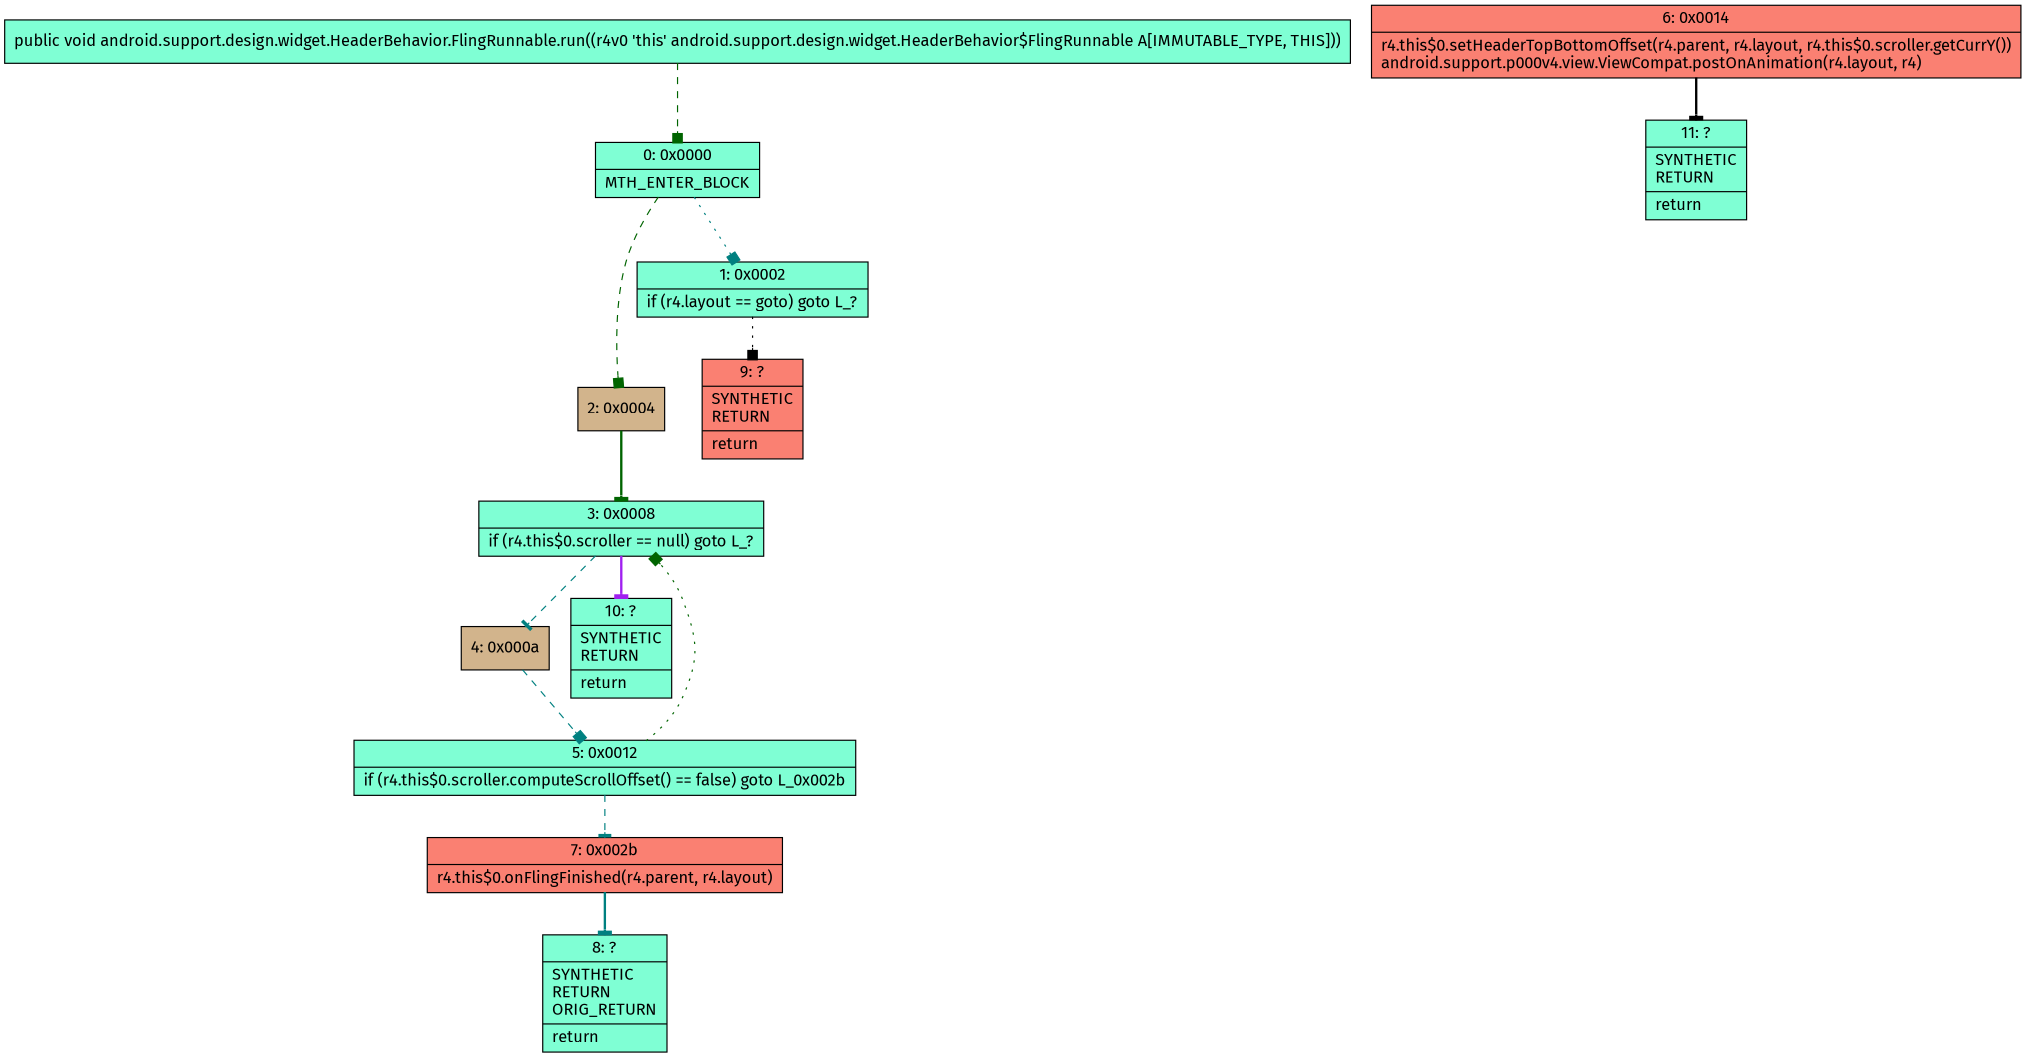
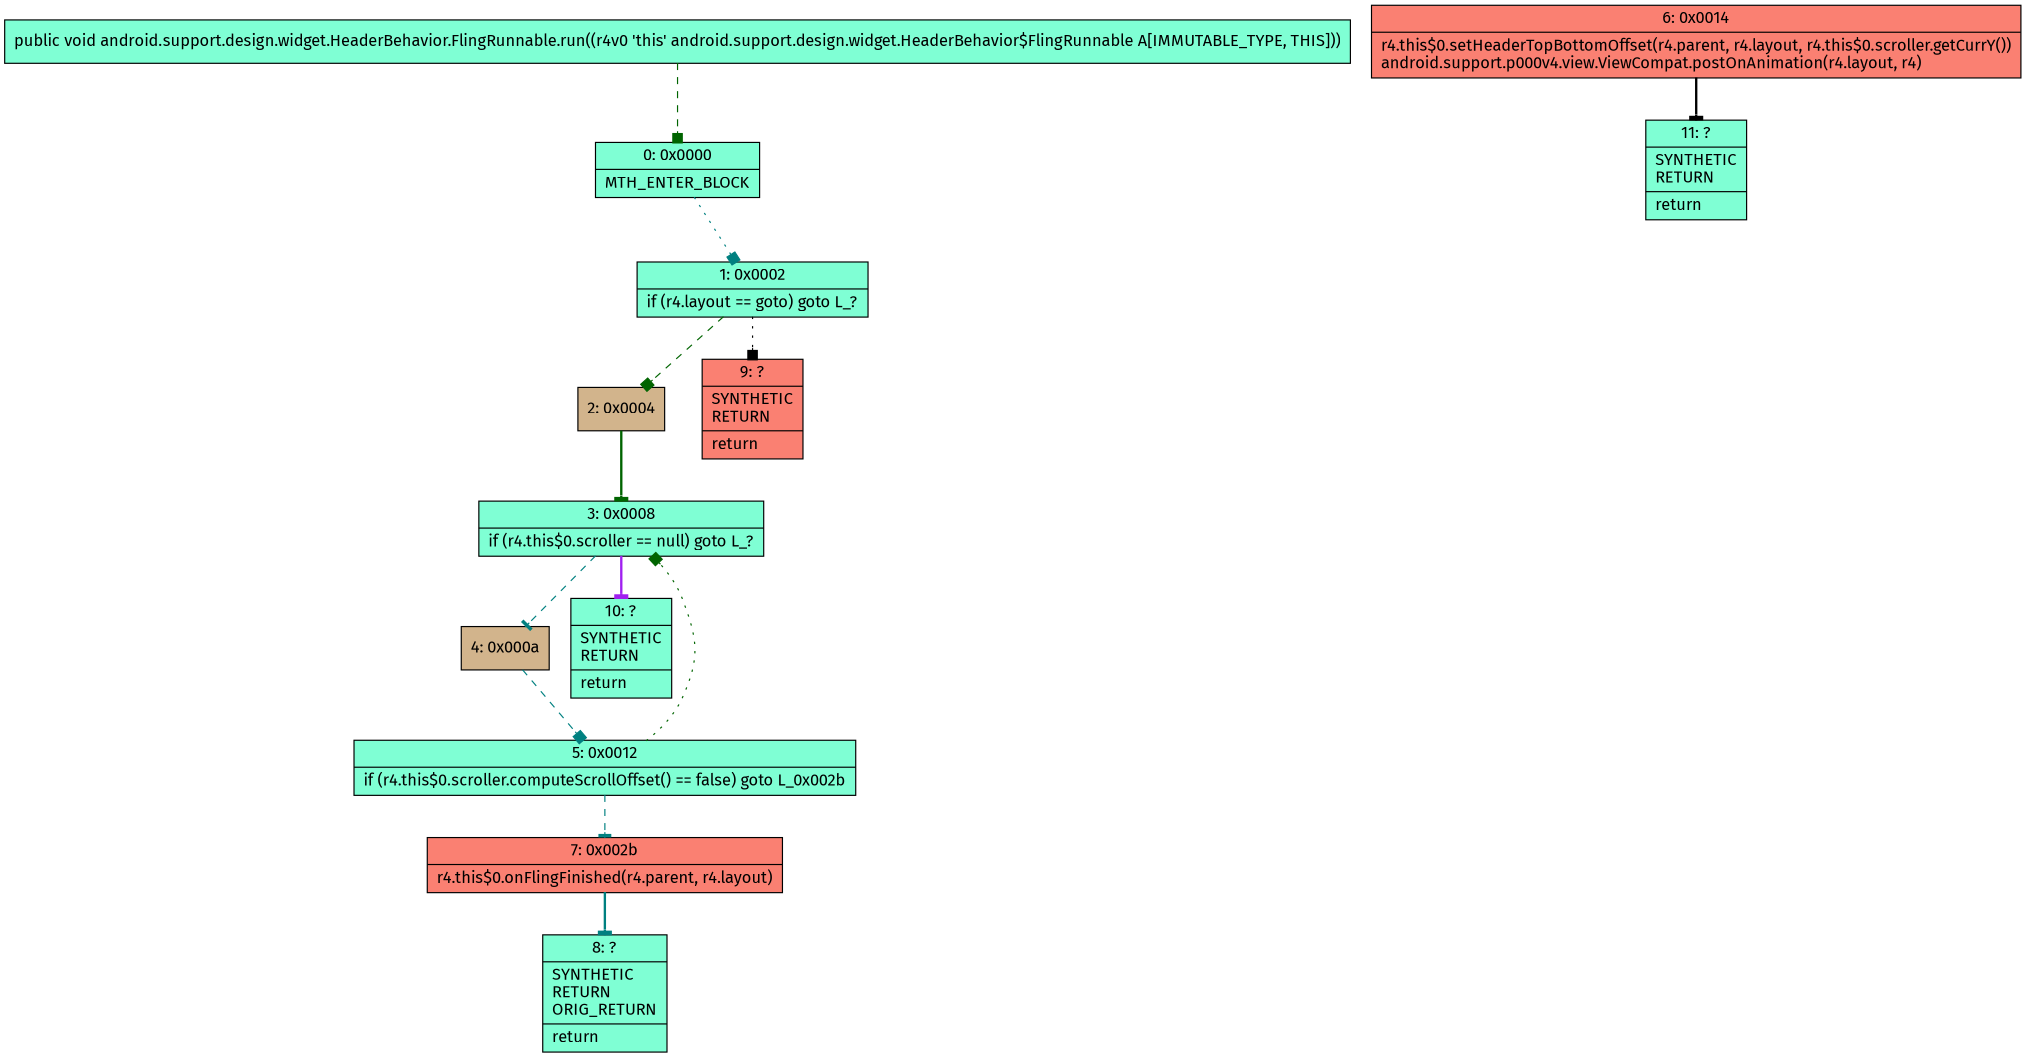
(621, 282) -> (688, 348)
